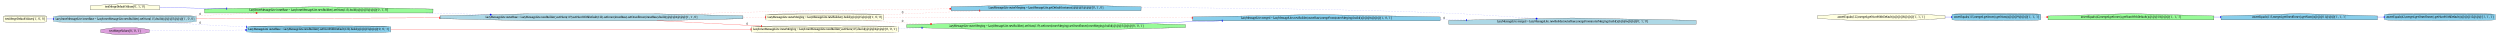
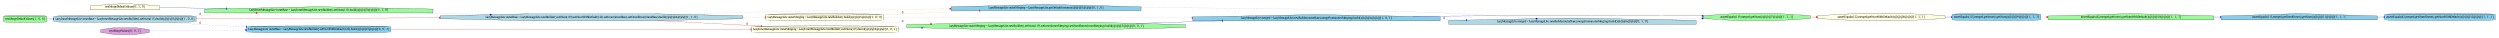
none -> (1757, 17)
(25, 19) -> (25, 19)
